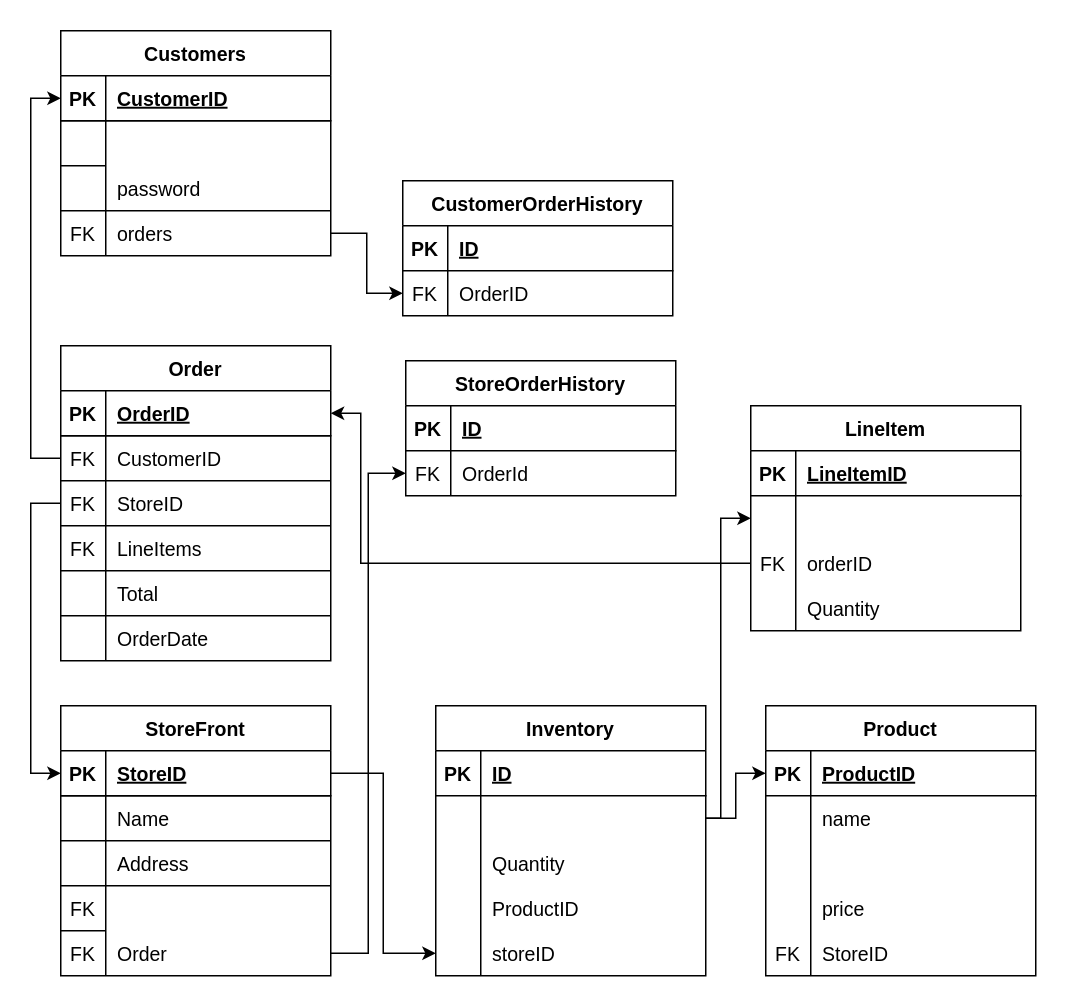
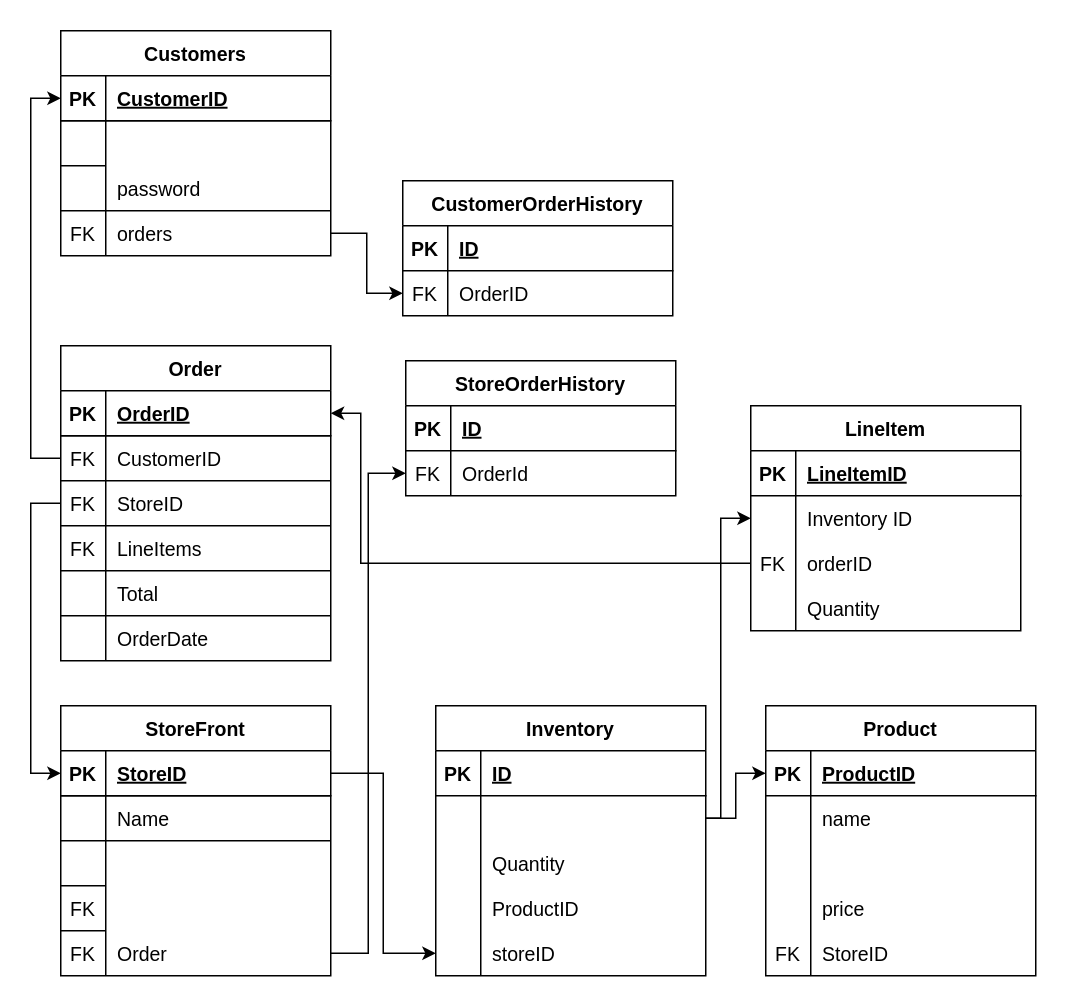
none -> (908, 518)
(218, 863) -> none
